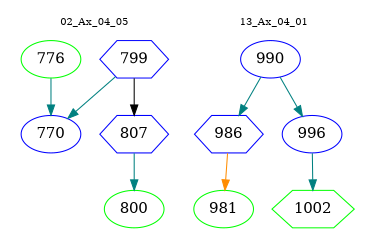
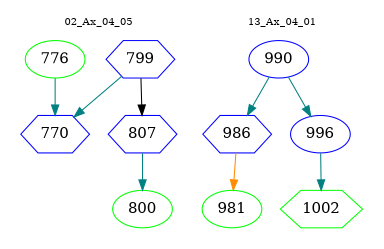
(51, 134) -> (55, 134)
